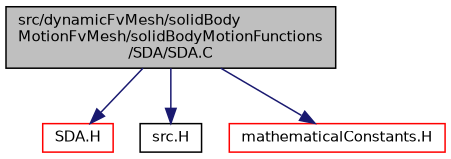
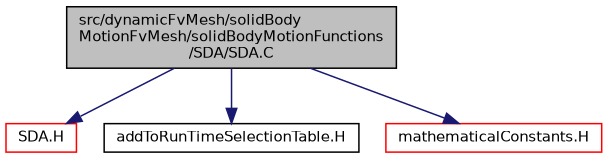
(171, 138) -> (232, 138)
